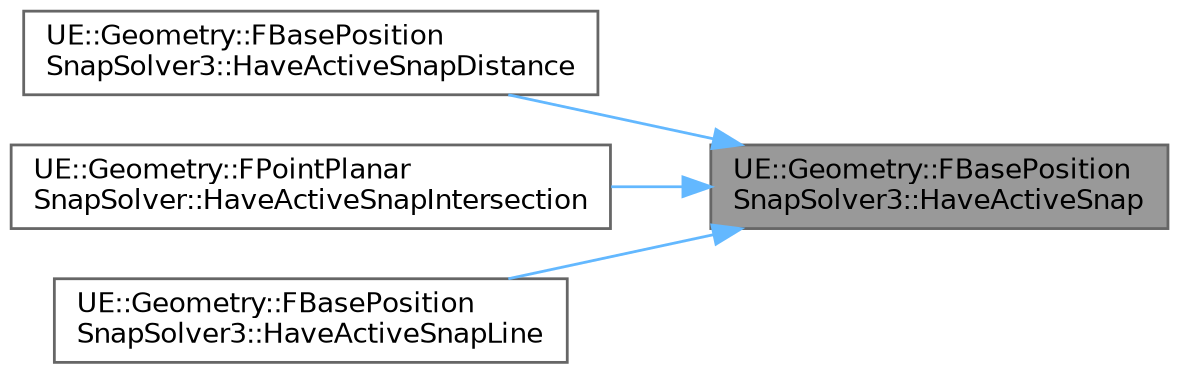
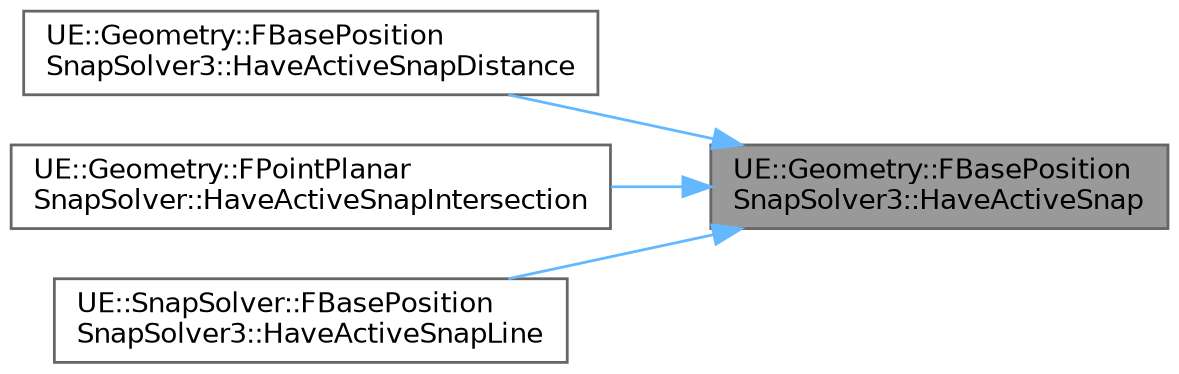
(311, 321) -> (311, 321)
